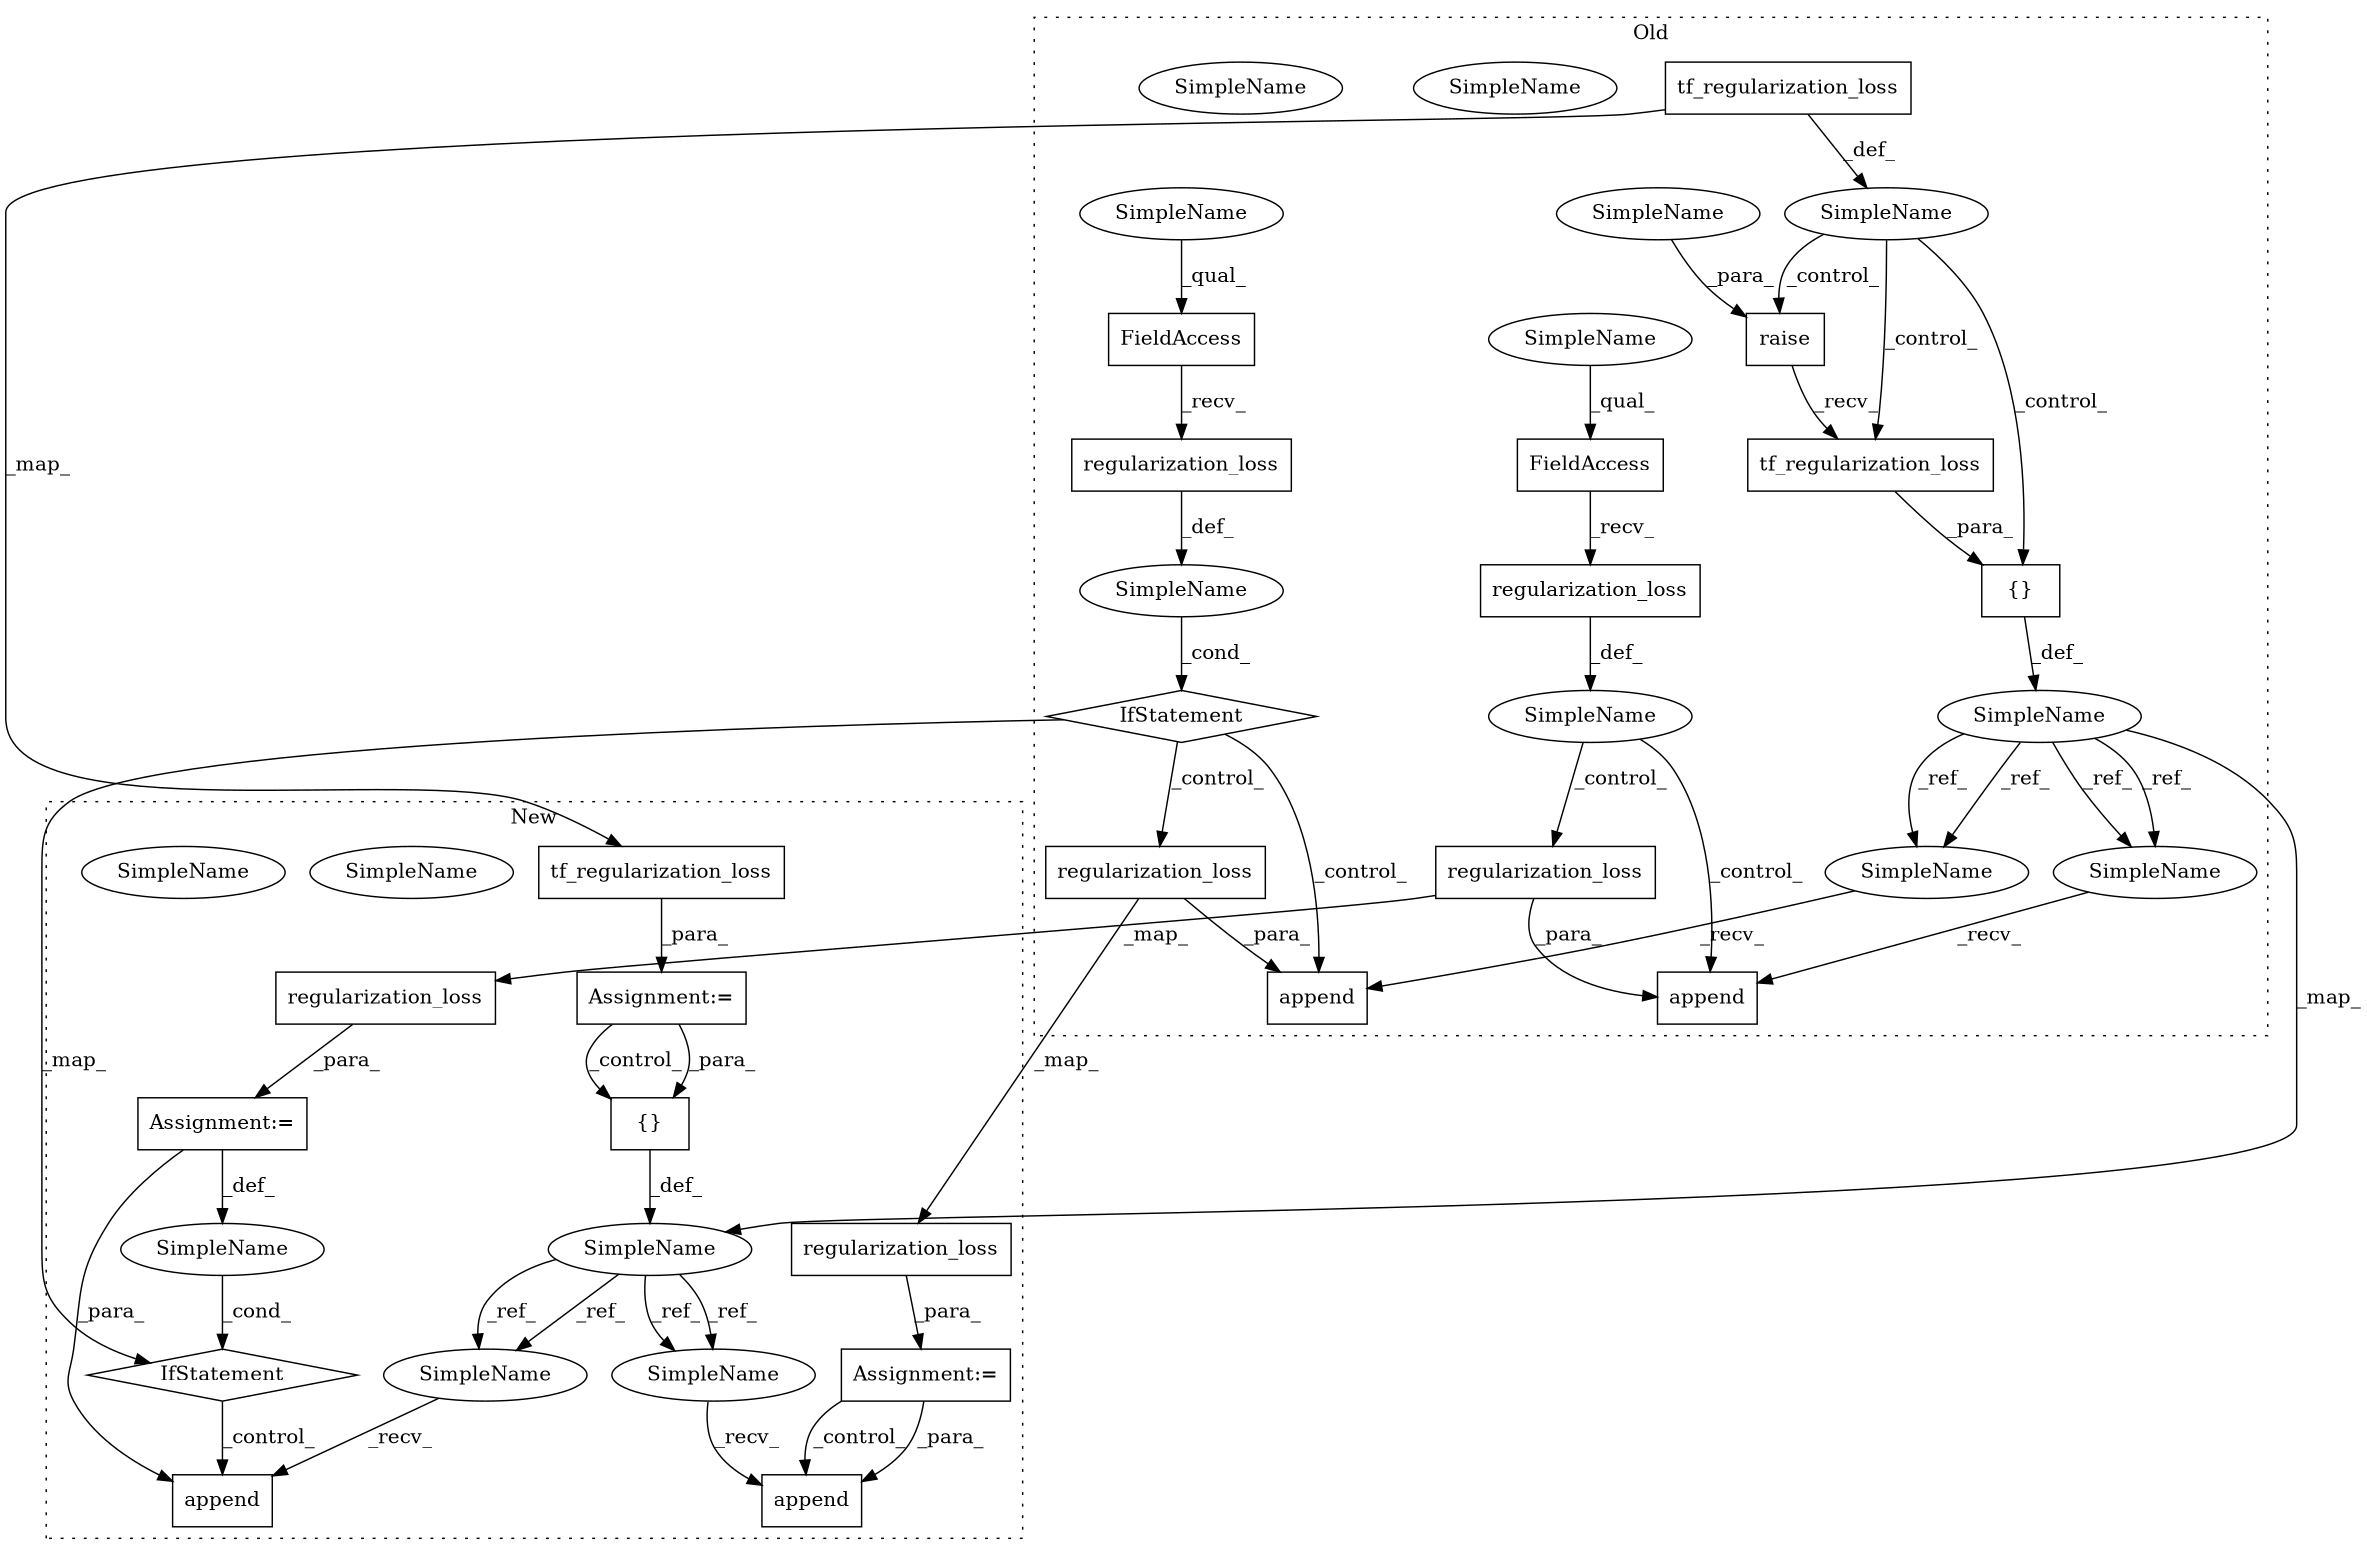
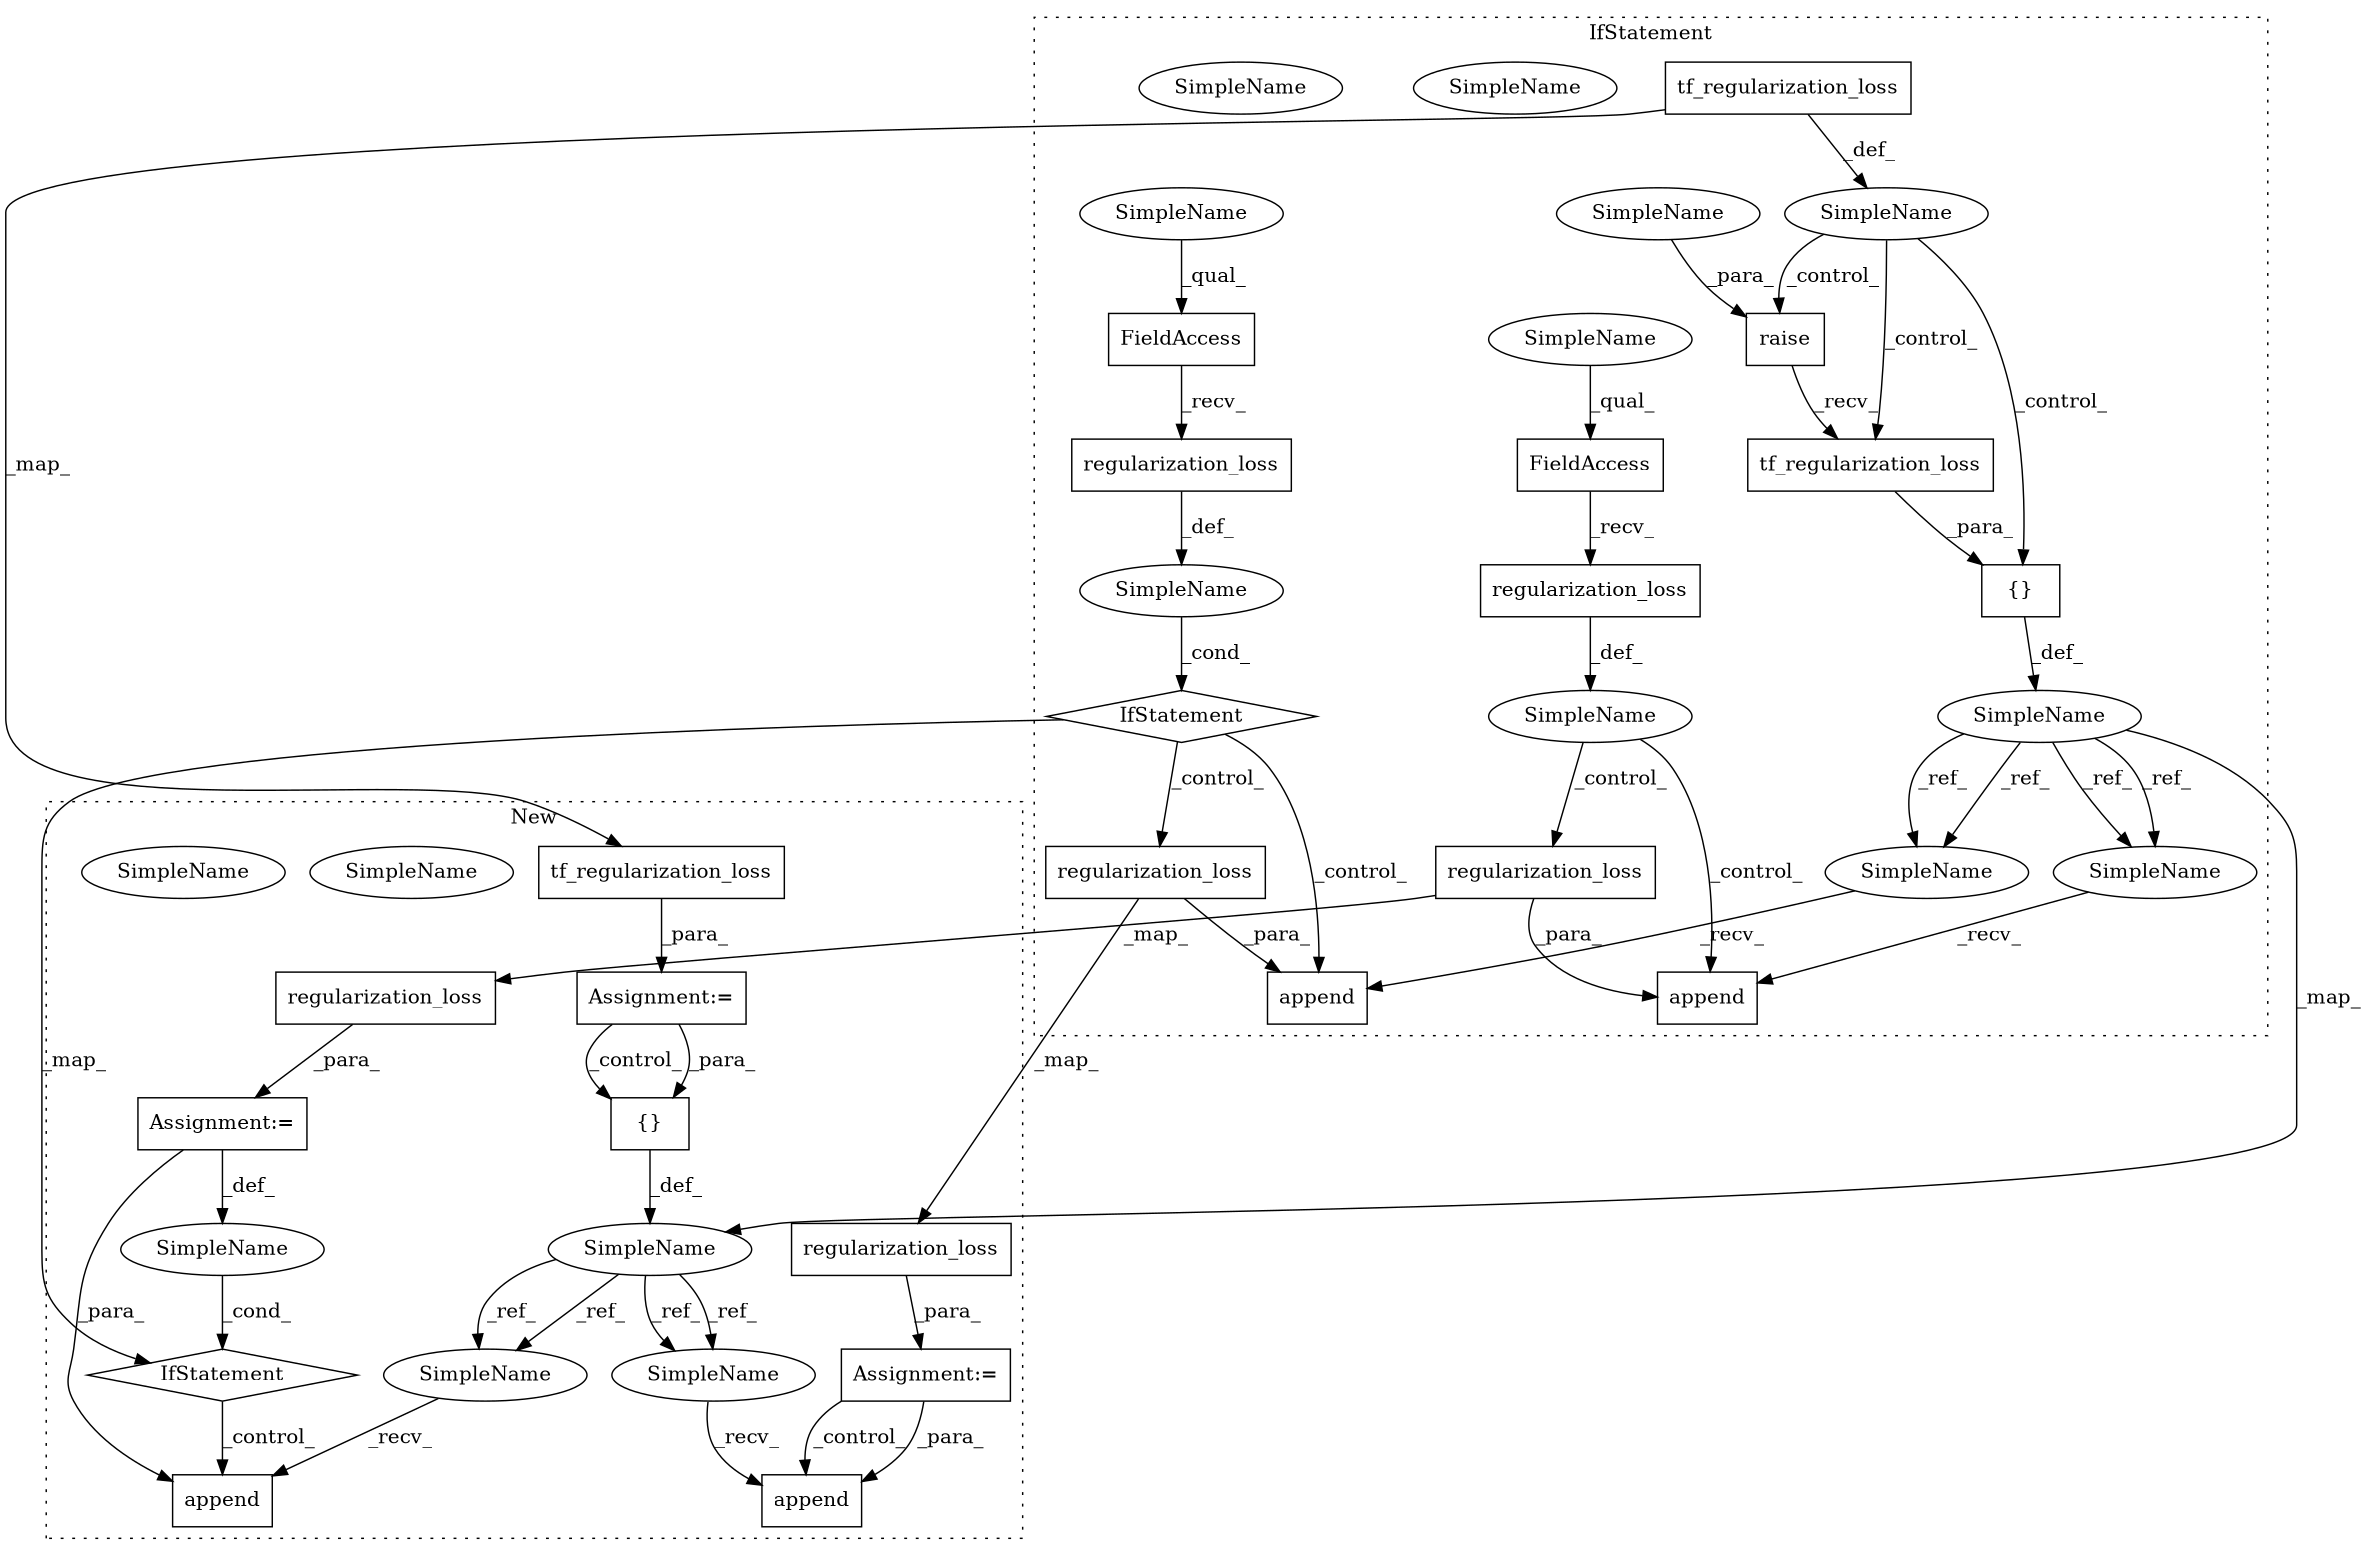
(1651, 34) -> (1651, 34)
